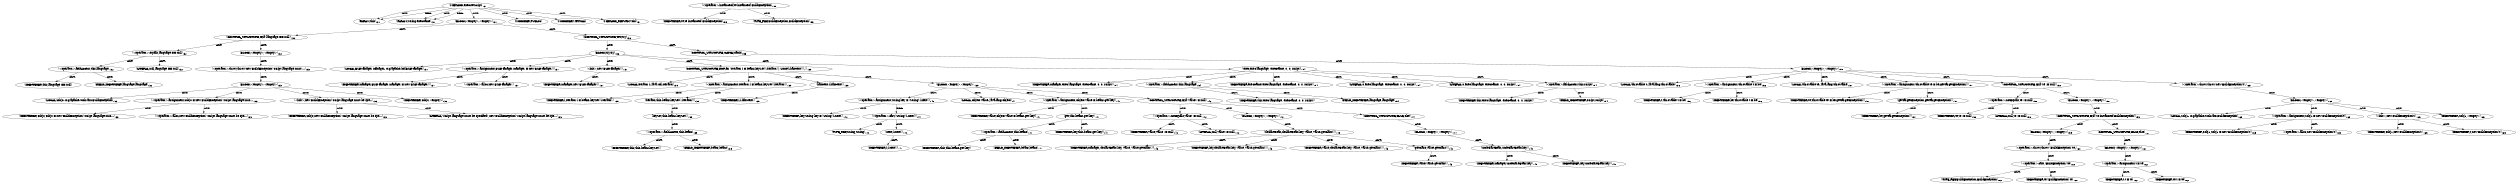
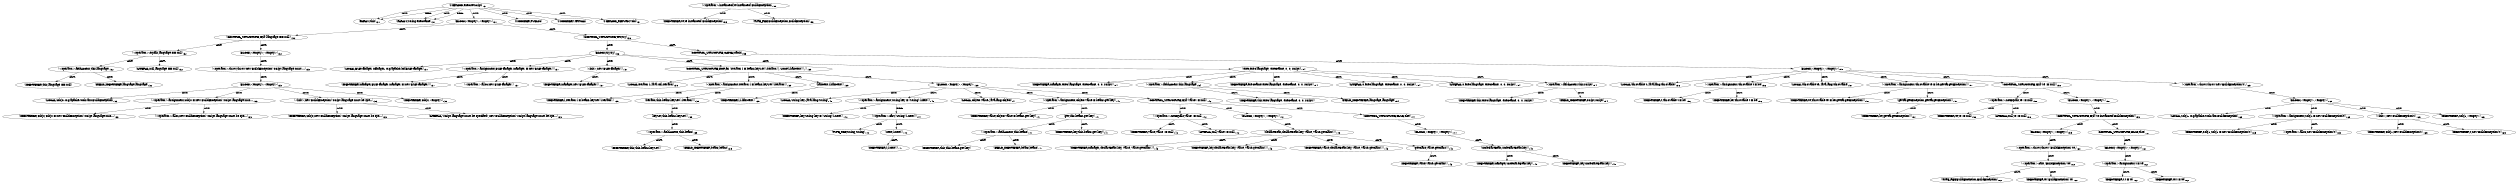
none -> (806, 101)
